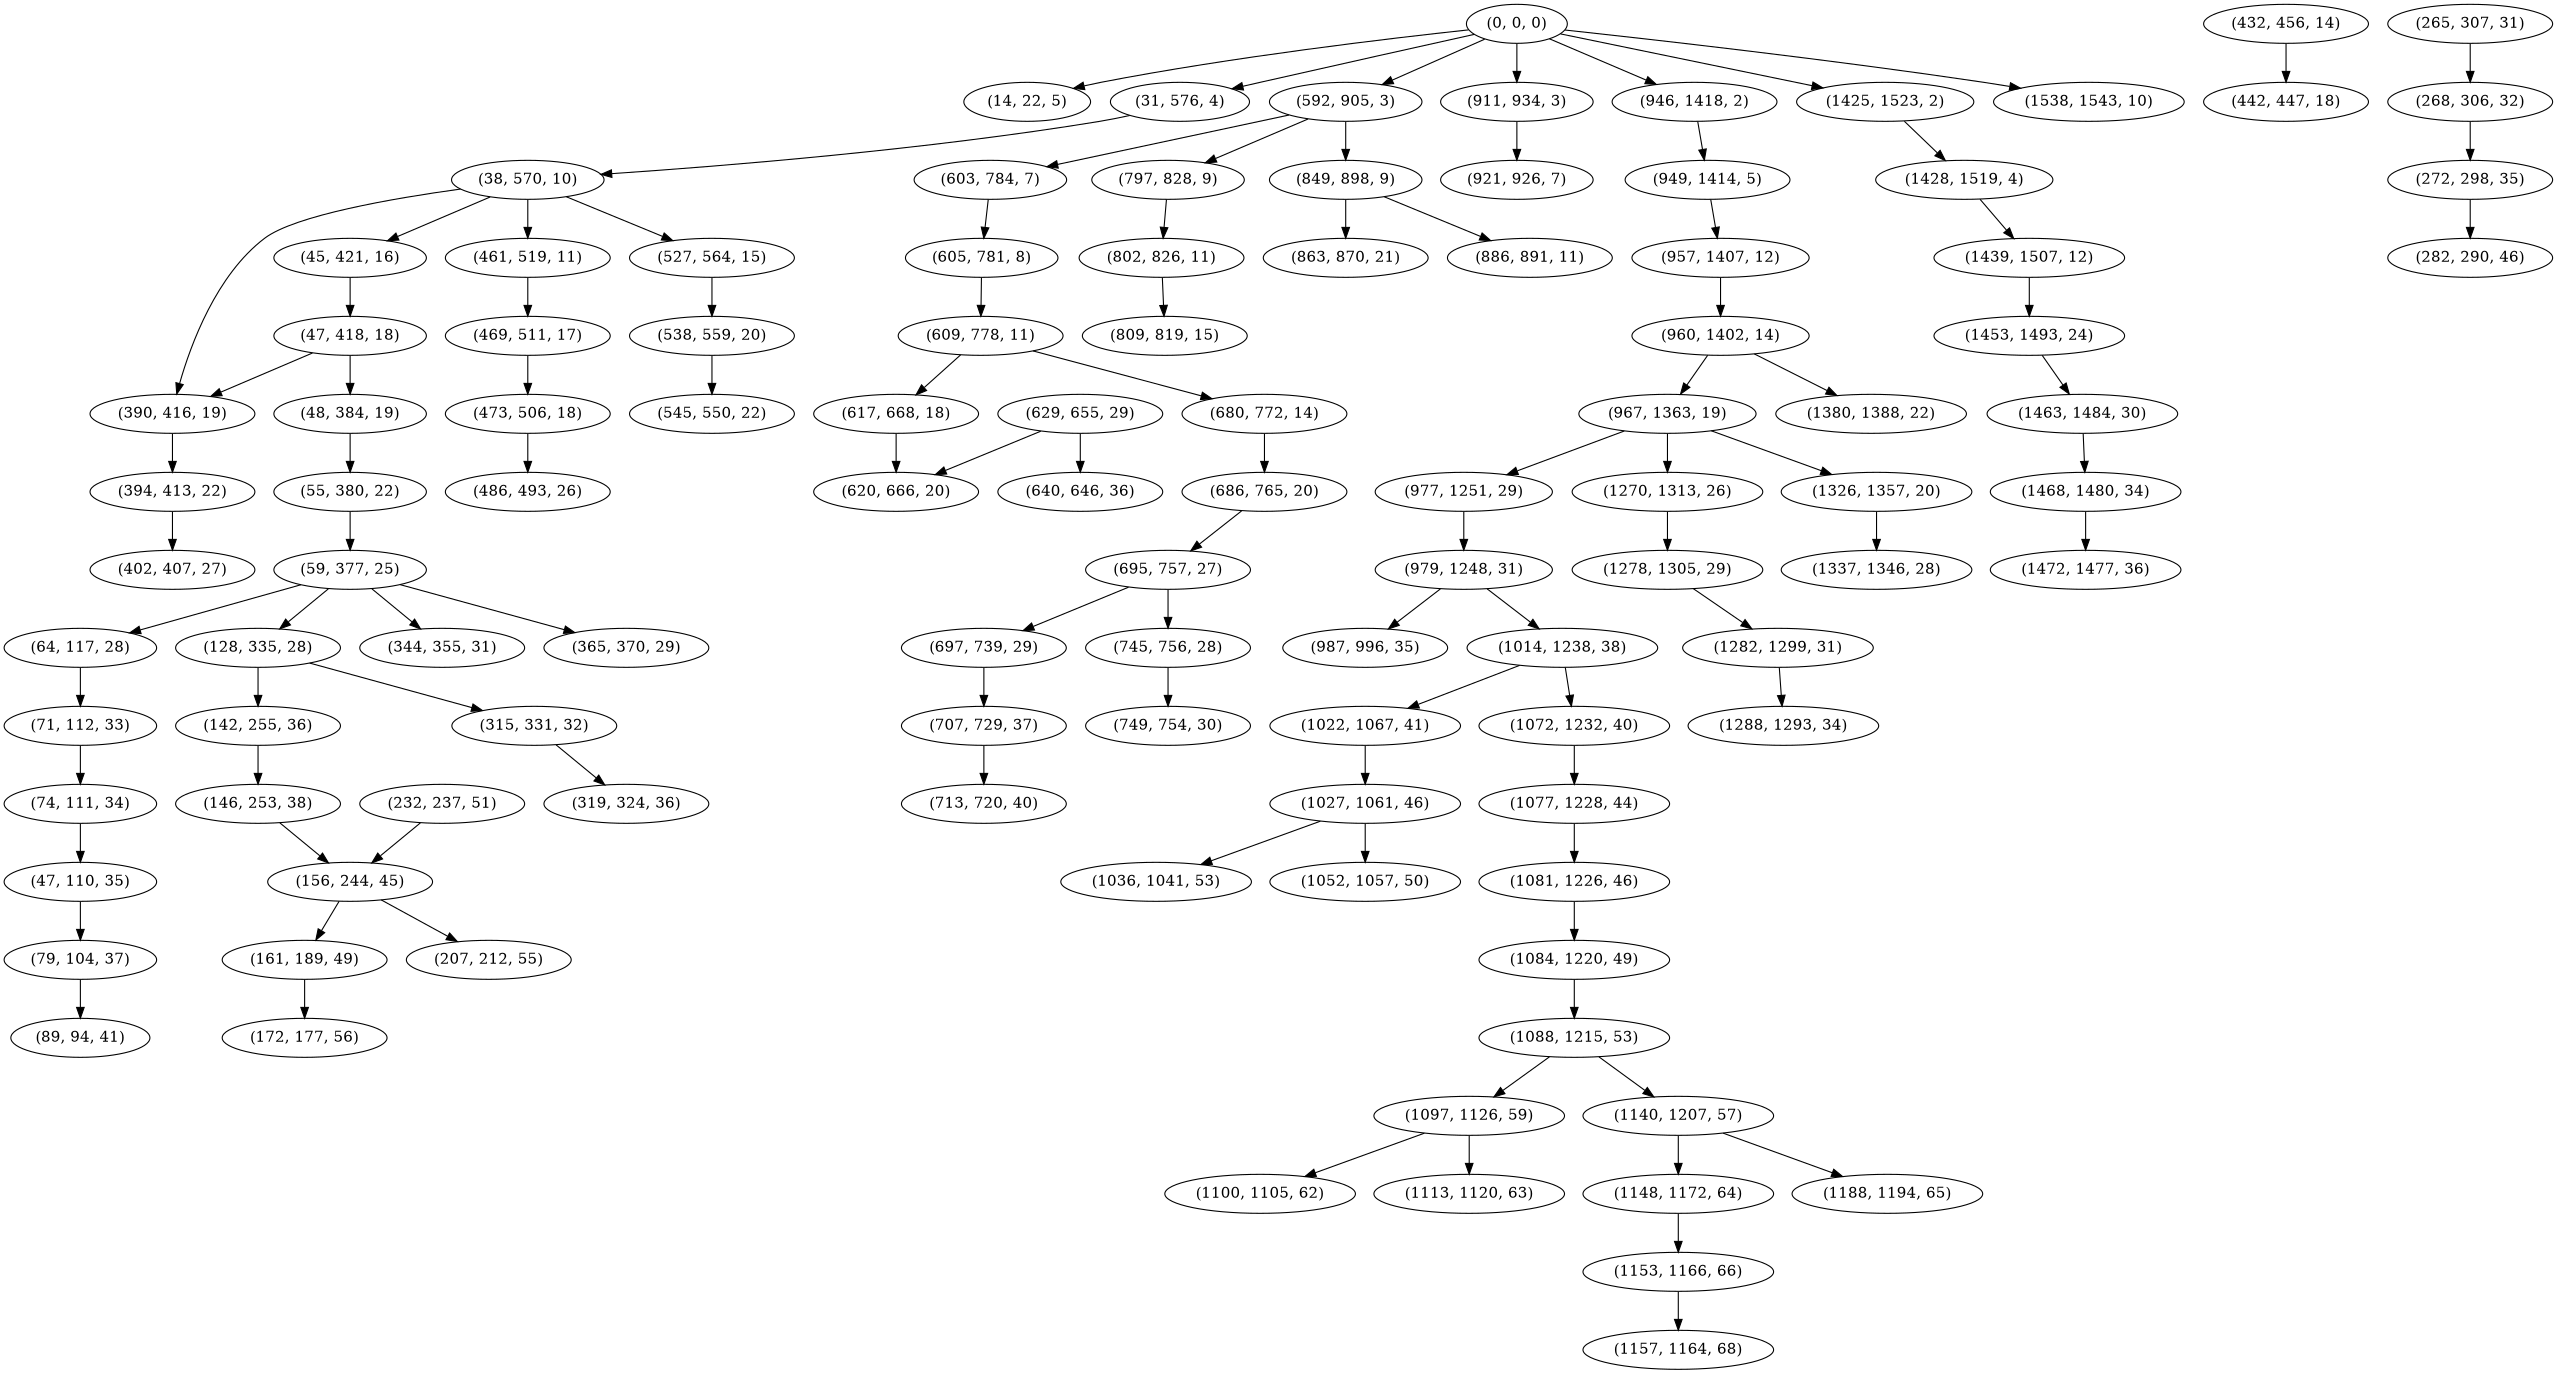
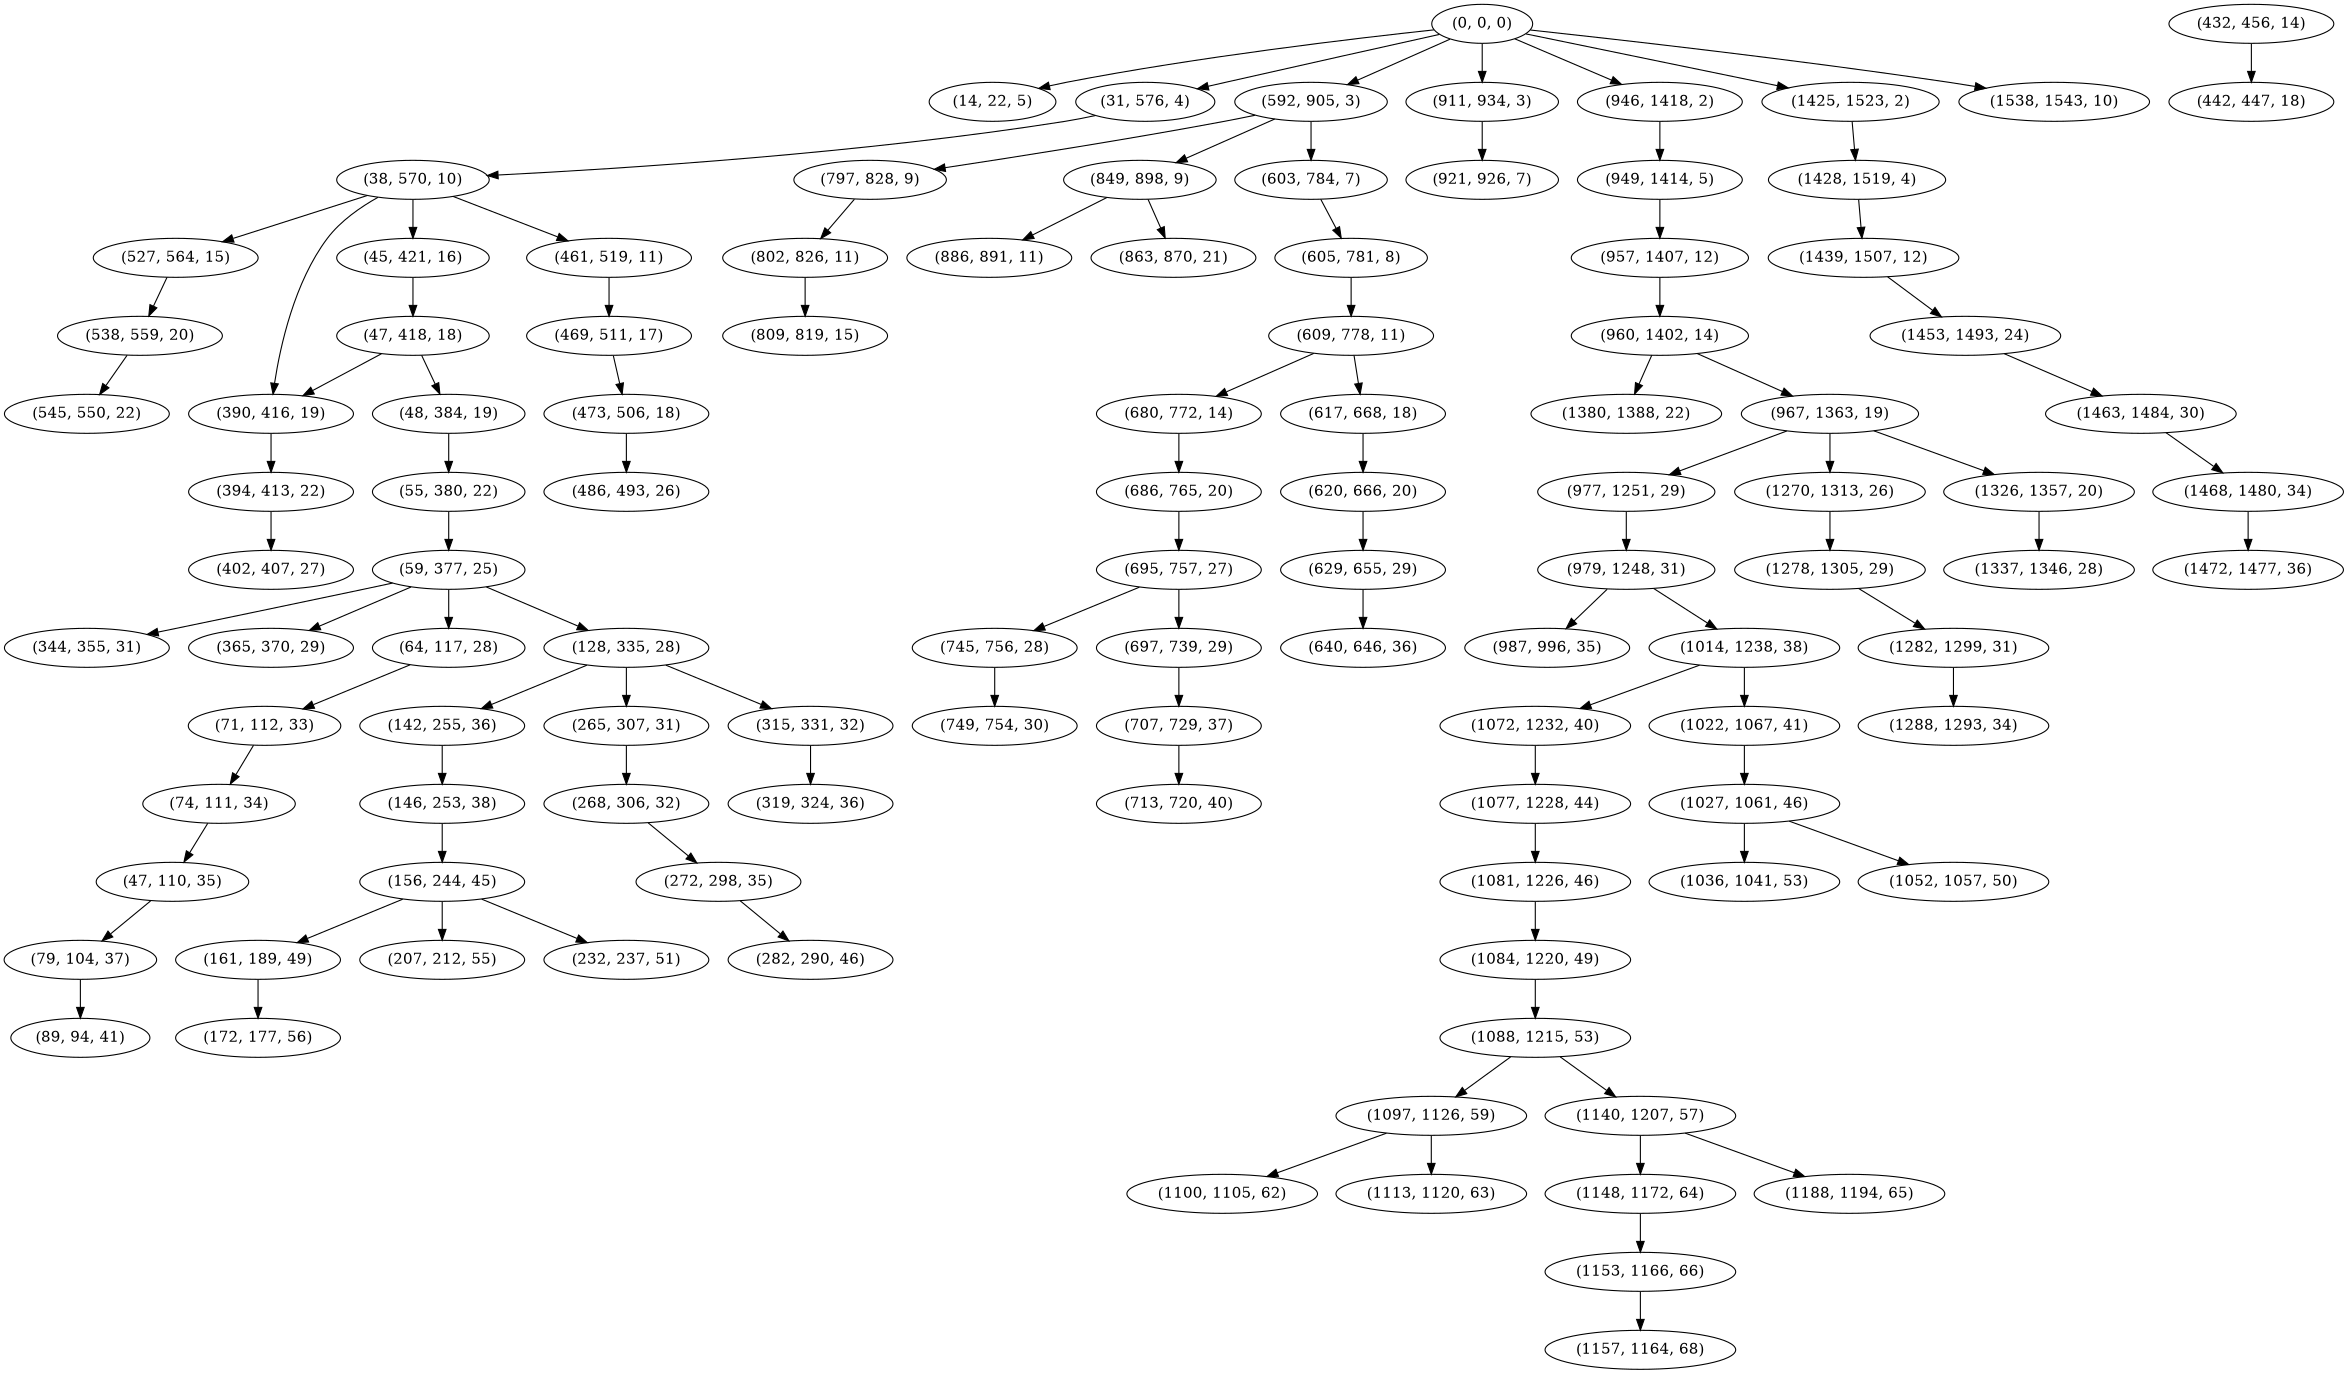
(993, 451) -> (1363, 526)
none -> (626, 682)
(400, 839) -> (529, 919)
